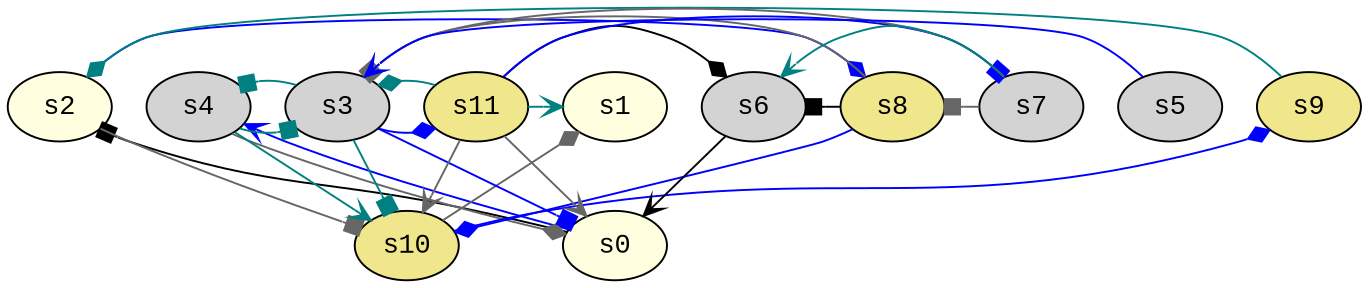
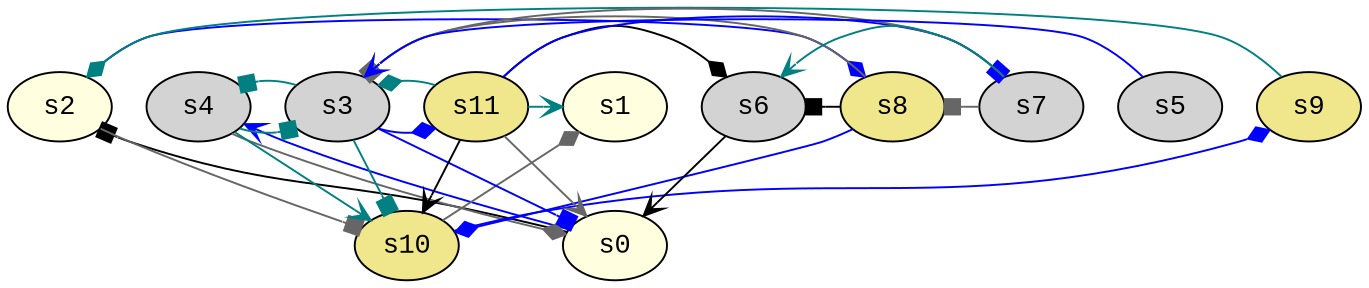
(443, 173) -> (443, 173)
